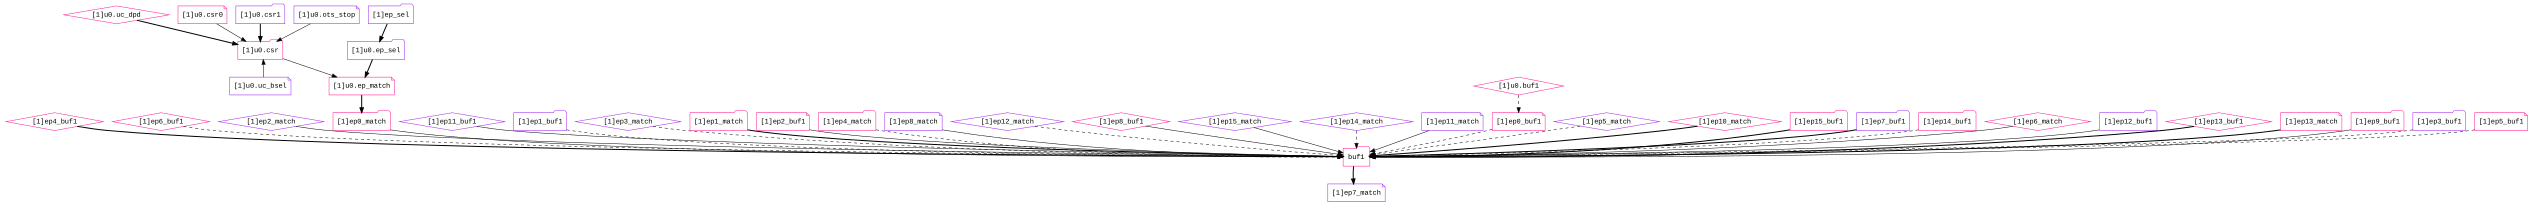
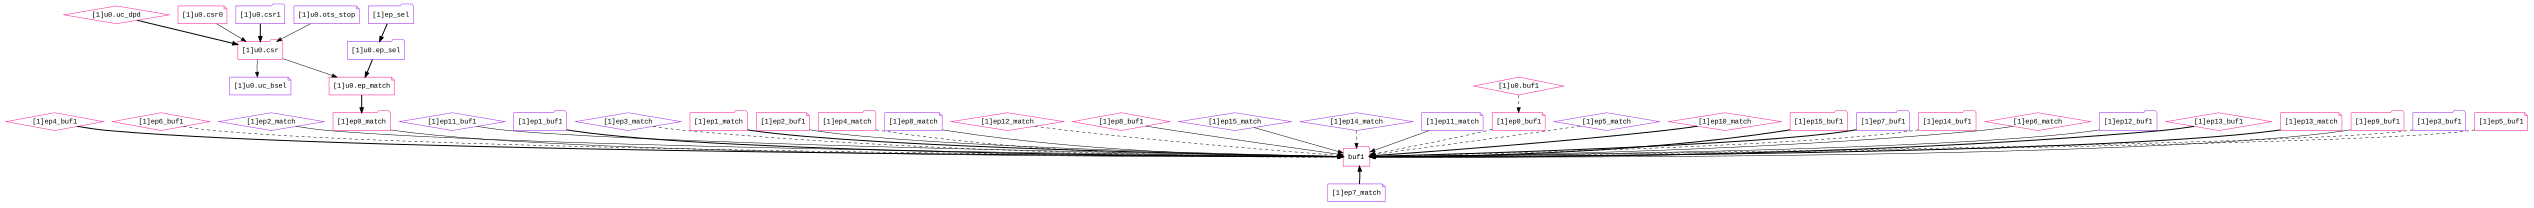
(264, 71) -> (257, 66)
(1007, 122) -> (1007, 122)
(952, 152) -> (952, 152)
(1353, 173) -> (1360, 178)
